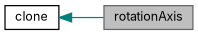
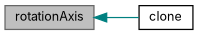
(88, 18) -> (123, 18)
